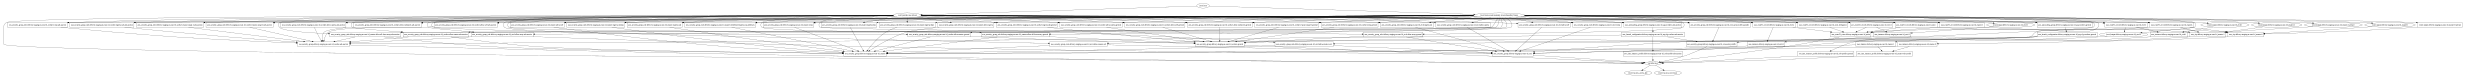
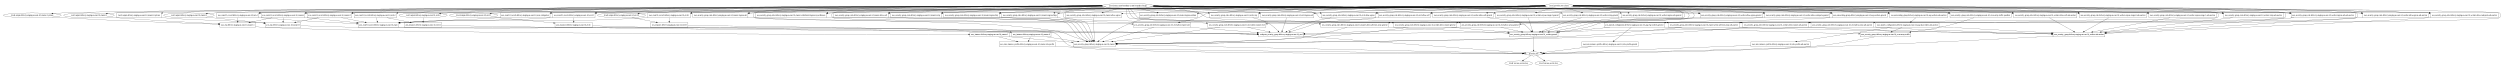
(1203, 6) -> none
(1336, 17) -> none
(2125, 29) -> (536, 20)
(368, 53) -> (1319, 49)
(1513, 54) -> (1281, 35)
